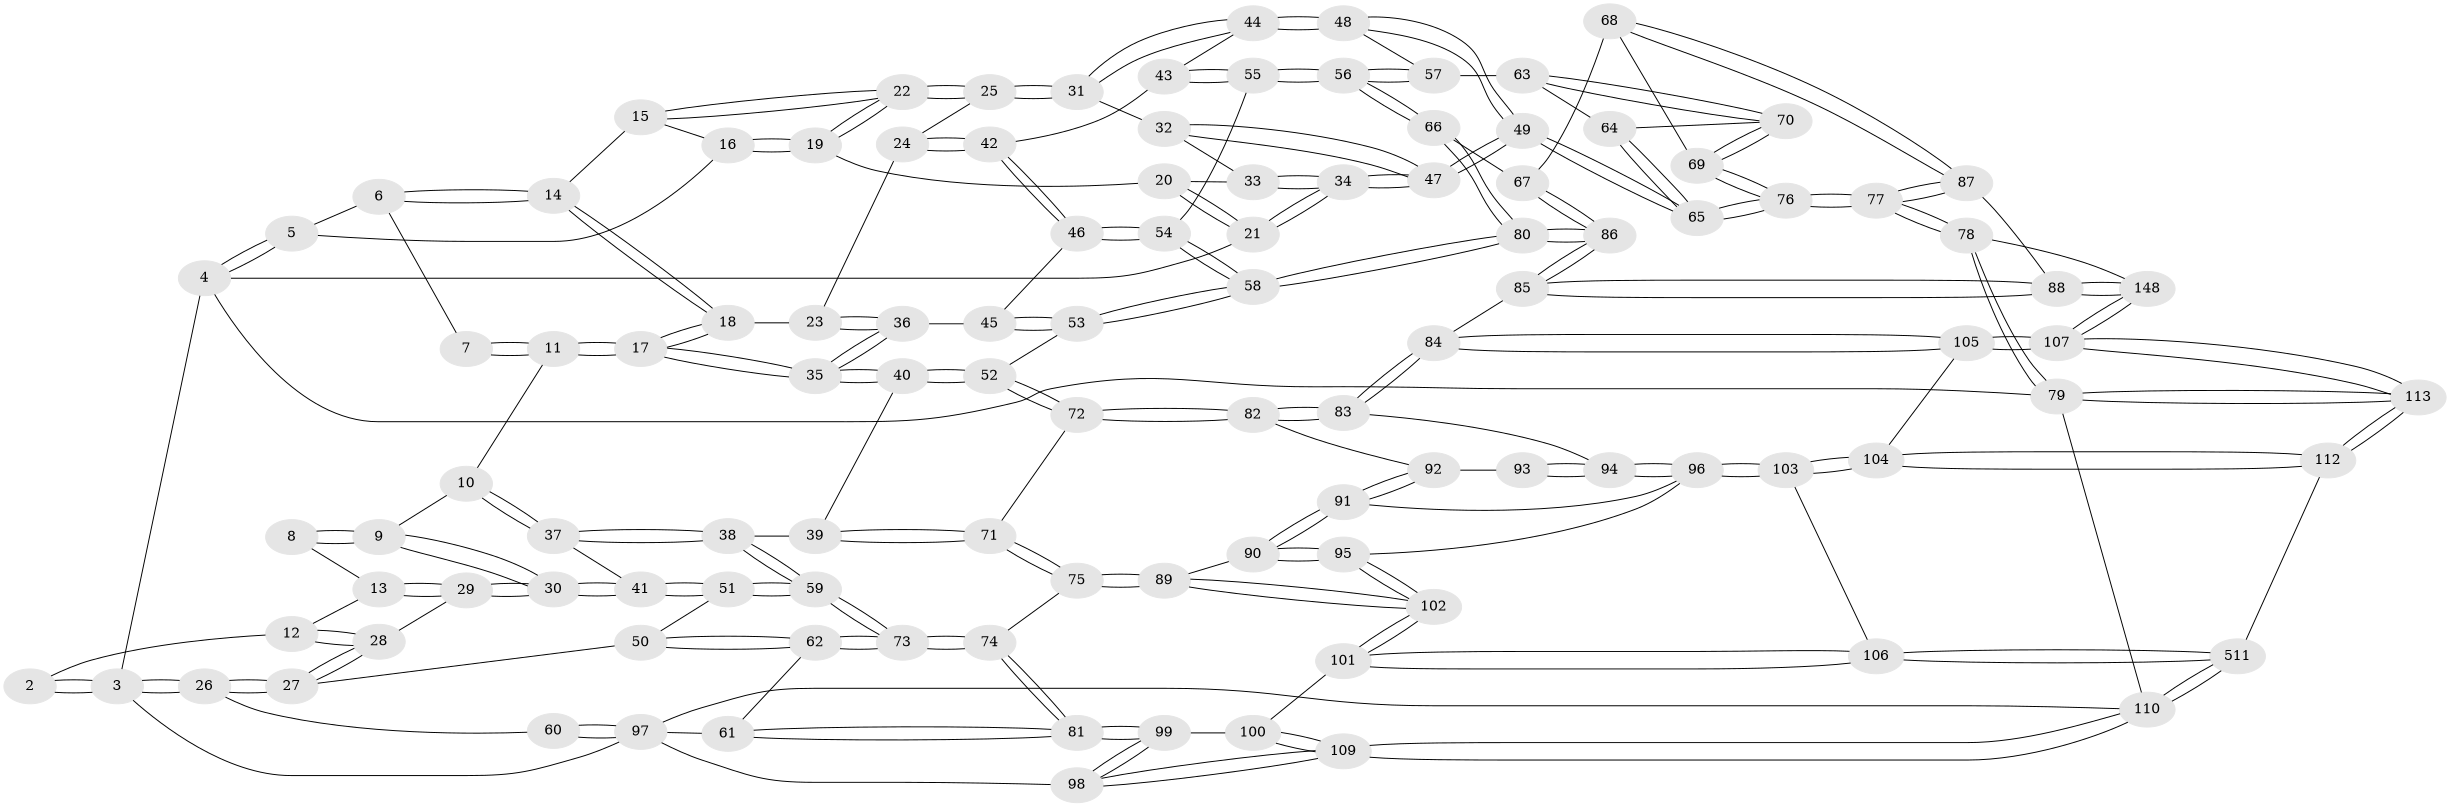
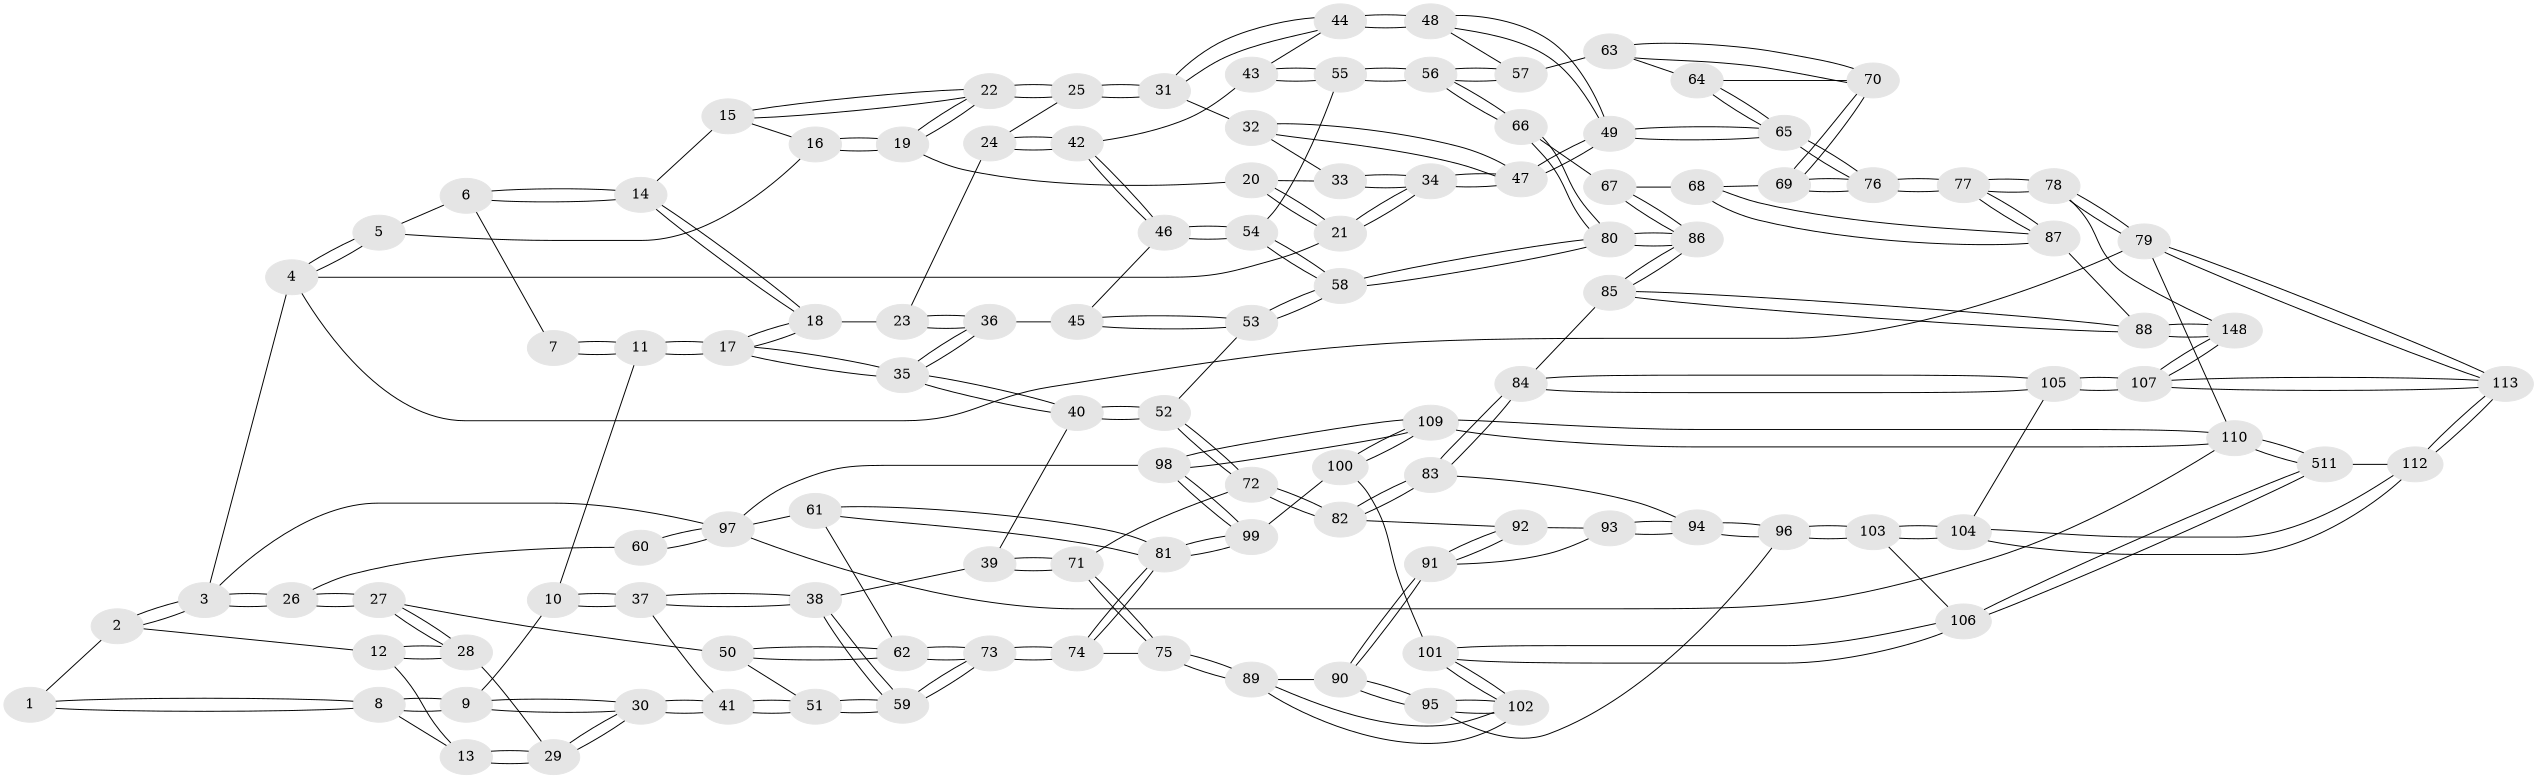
(1525, 509) -> (1524, 558)
none -> (30, 705)
